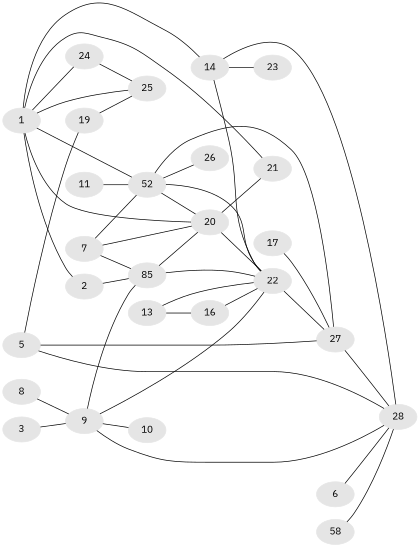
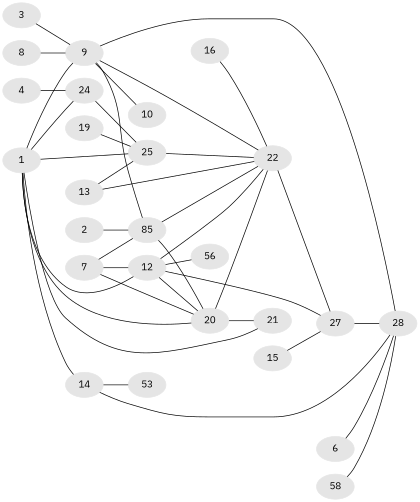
(273, 68) -> (147, 385)
none -> (22, 91)
(210, 158) -> (210, 257)
(234, 177) -> (210, 155)
(84, 185) -> none
(147, 185) -> (147, 268)
(41, 208) -> (47, 104)
(273, 243) -> (273, 358)
(179, 313) -> (116, 173)
(22, 345) -> none
